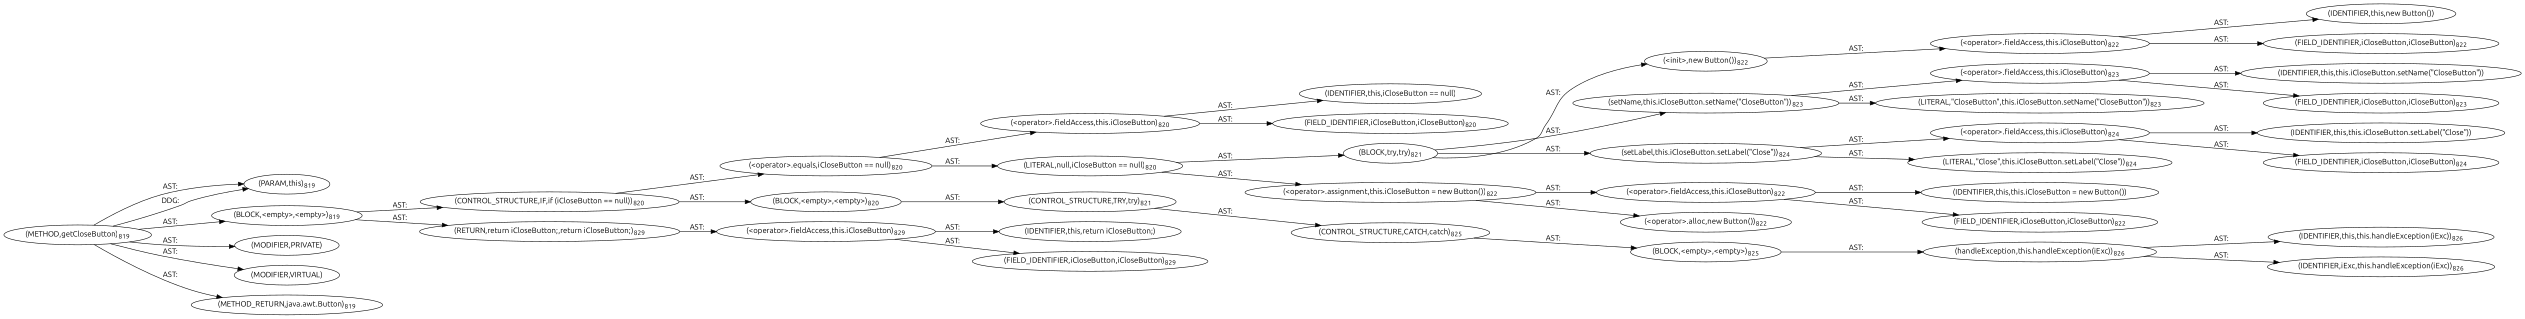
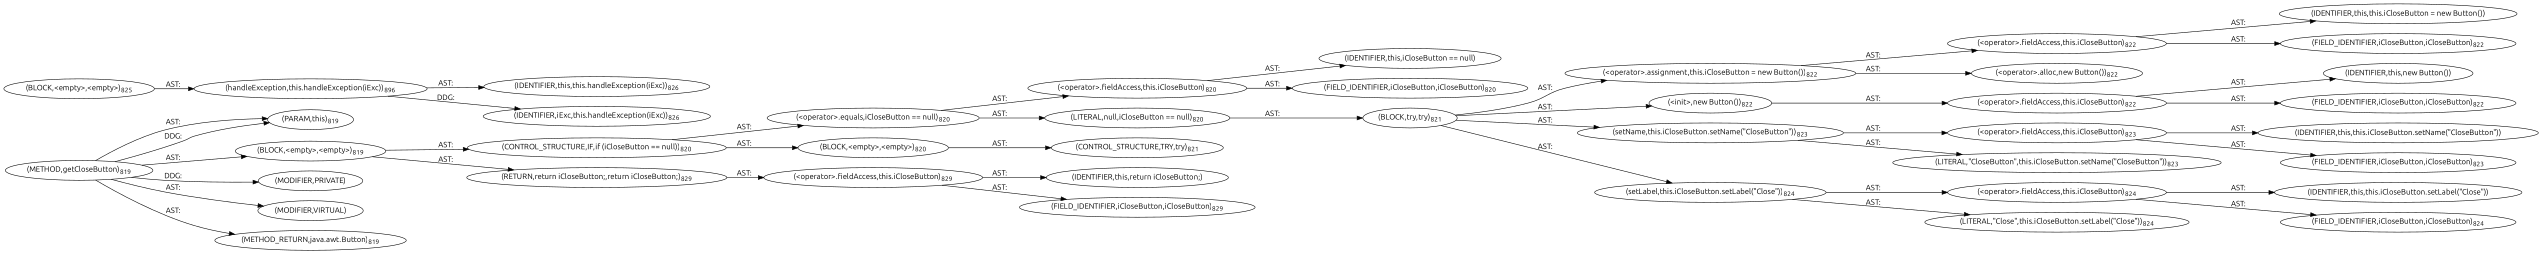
(1229, 178) -> (1529, 103)
(1390, 233) -> none
(171, 241) -> (174, 176)
(2119, 251) -> (390, 88)
(2222, 256) -> (447, 98)
